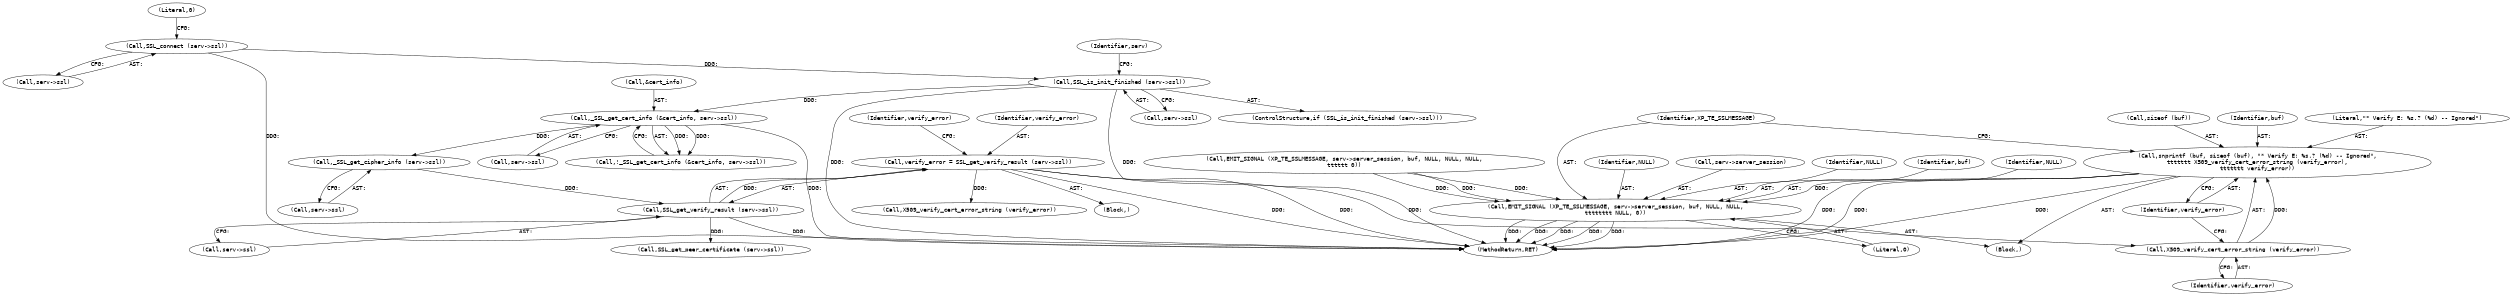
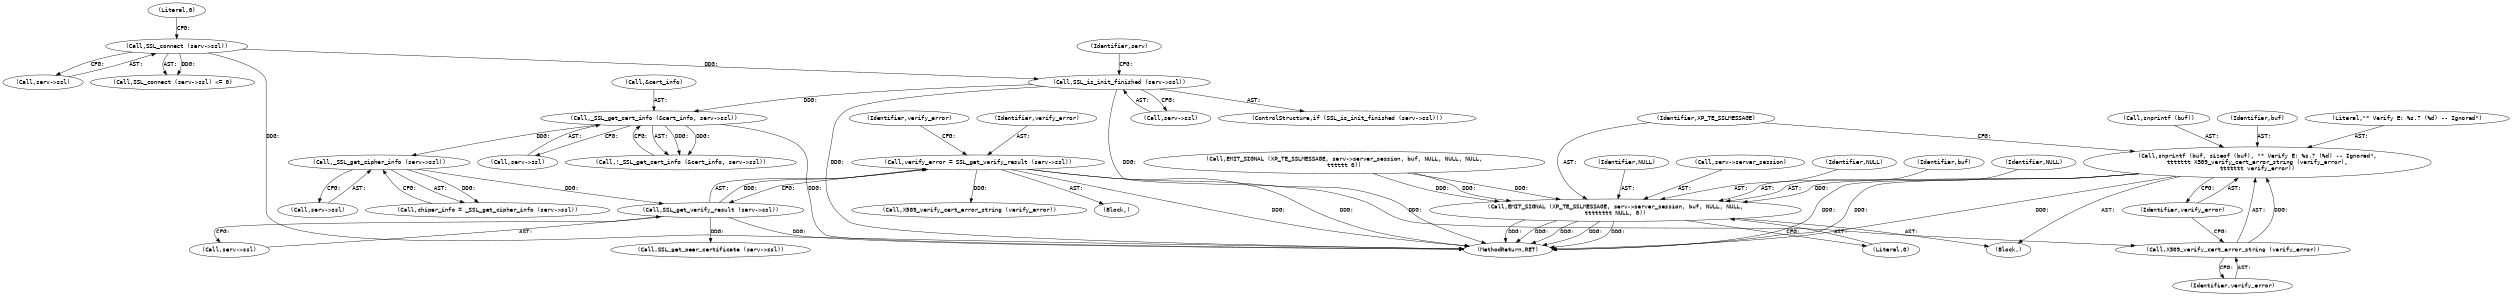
none -> (173, 82)
(2159, 118) -> (2159, 118)
(790, 189) -> (790, 189)
none -> (488, 210)
